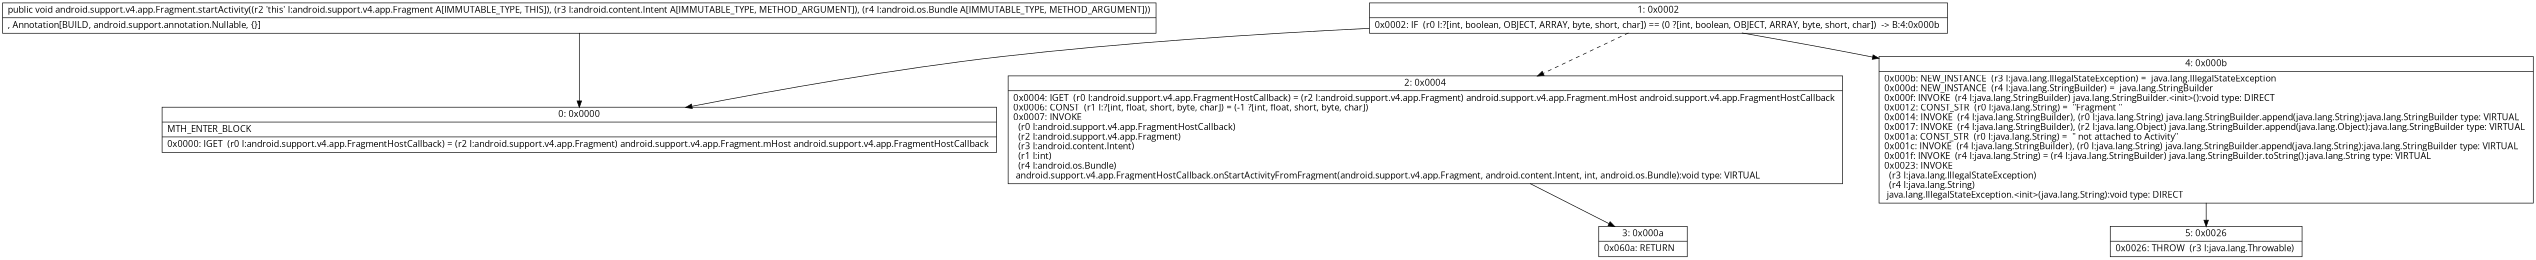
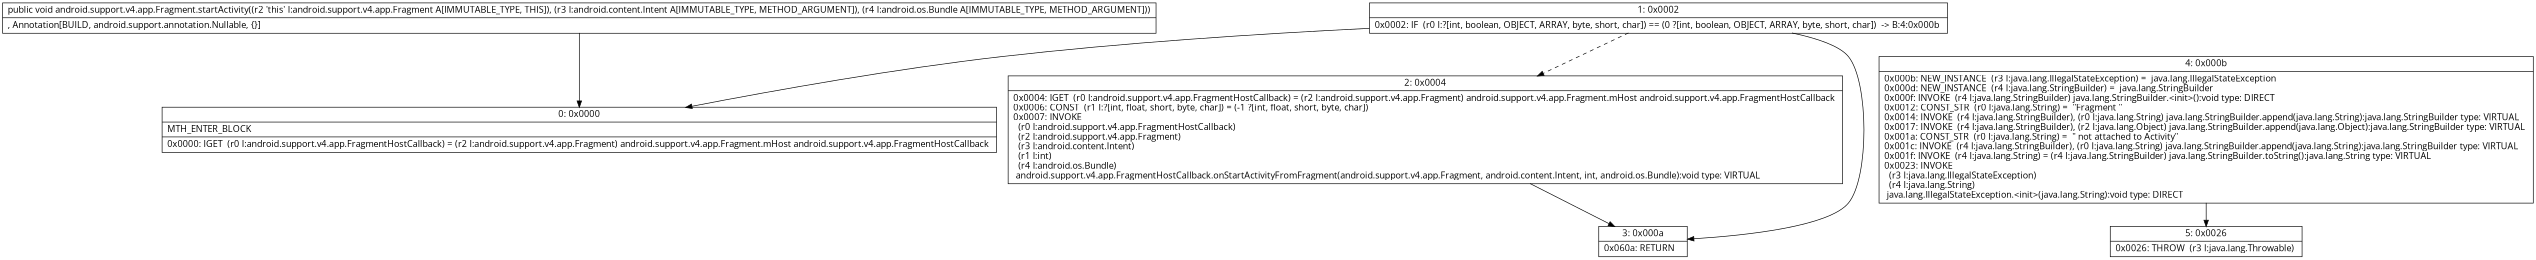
(1807, 45) -> (1859, 179)
